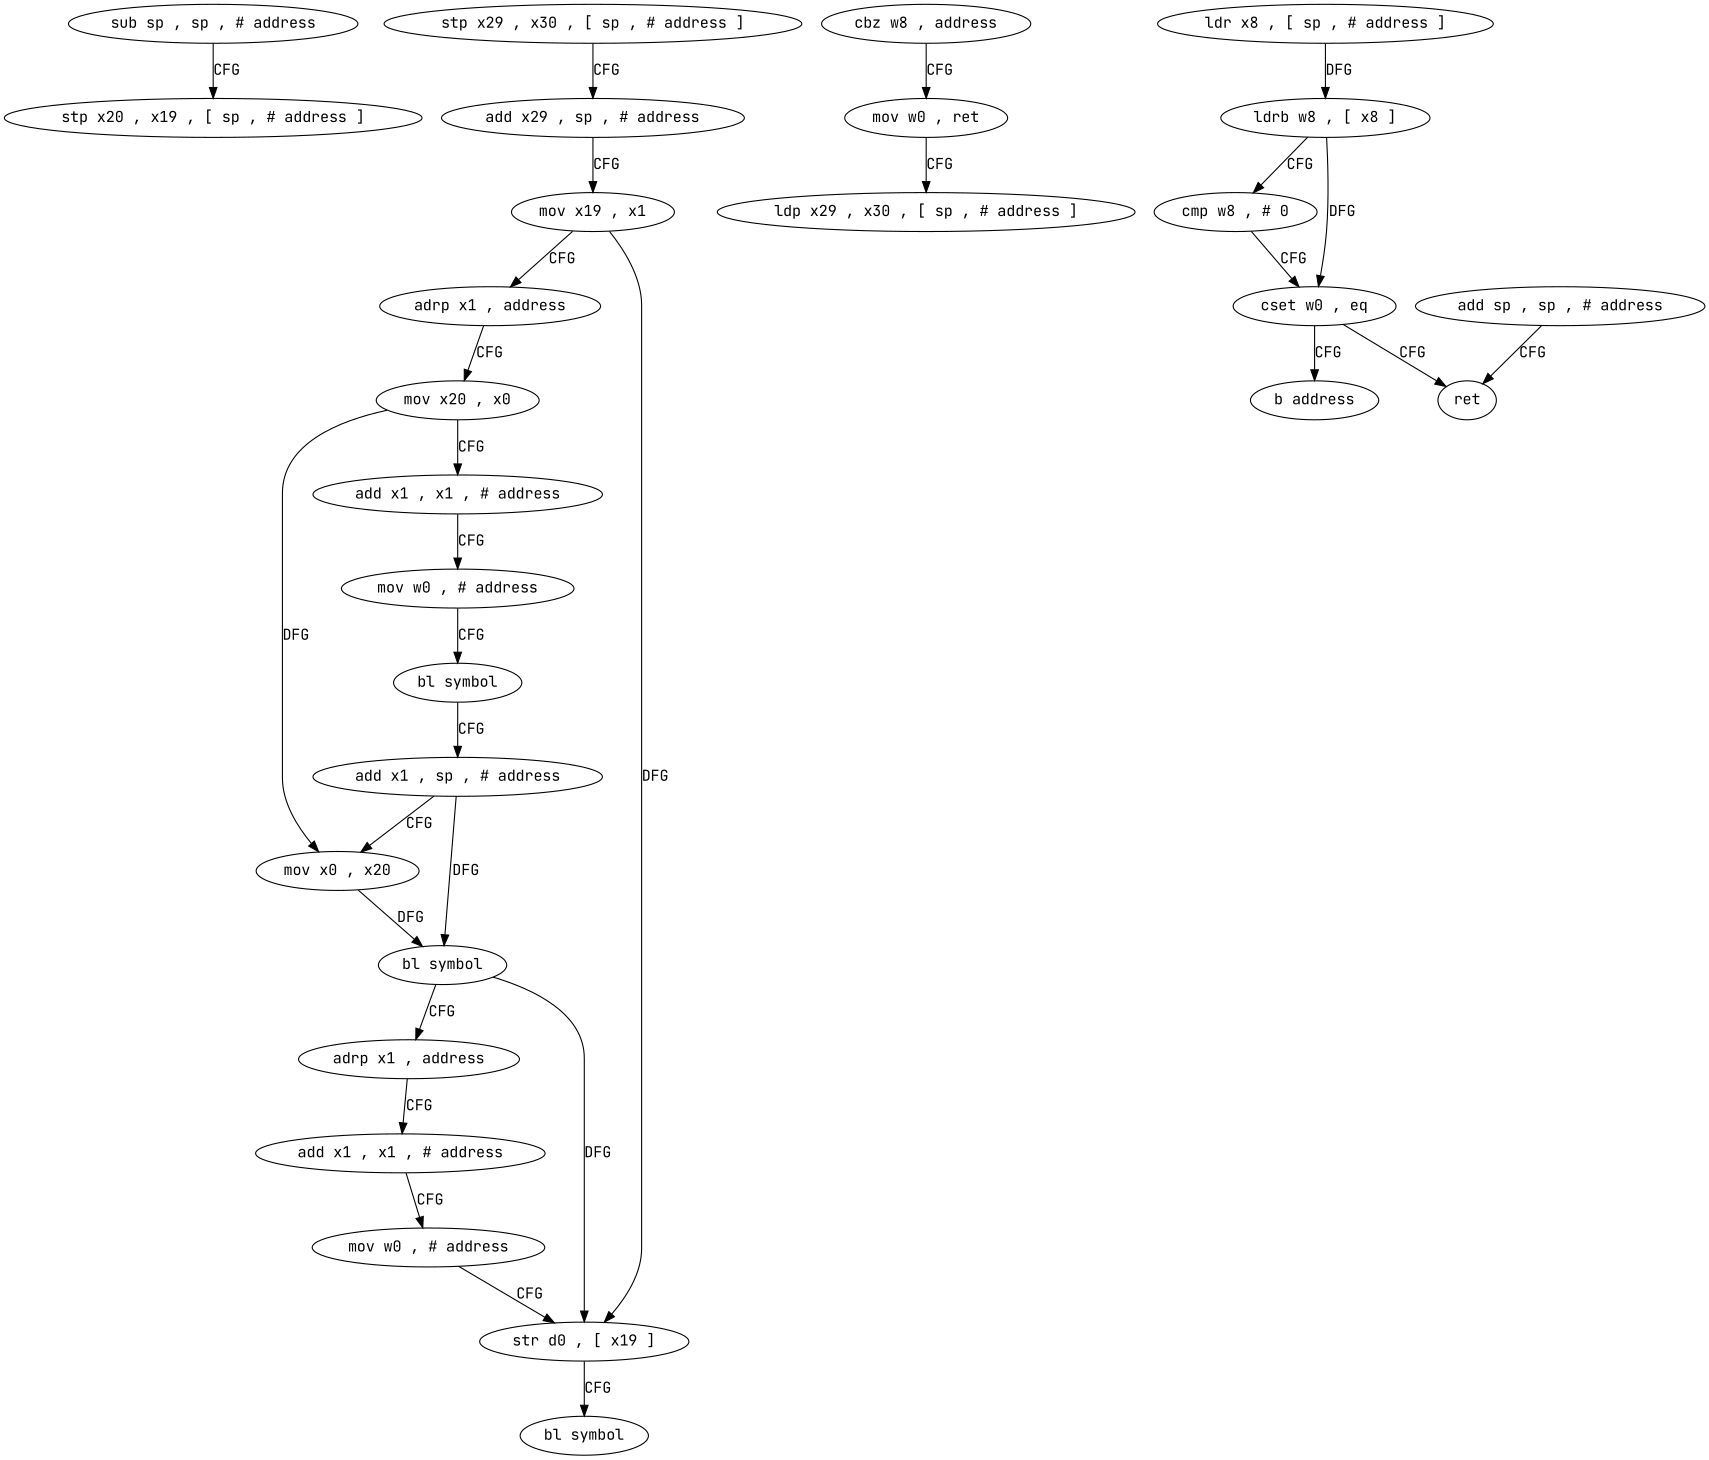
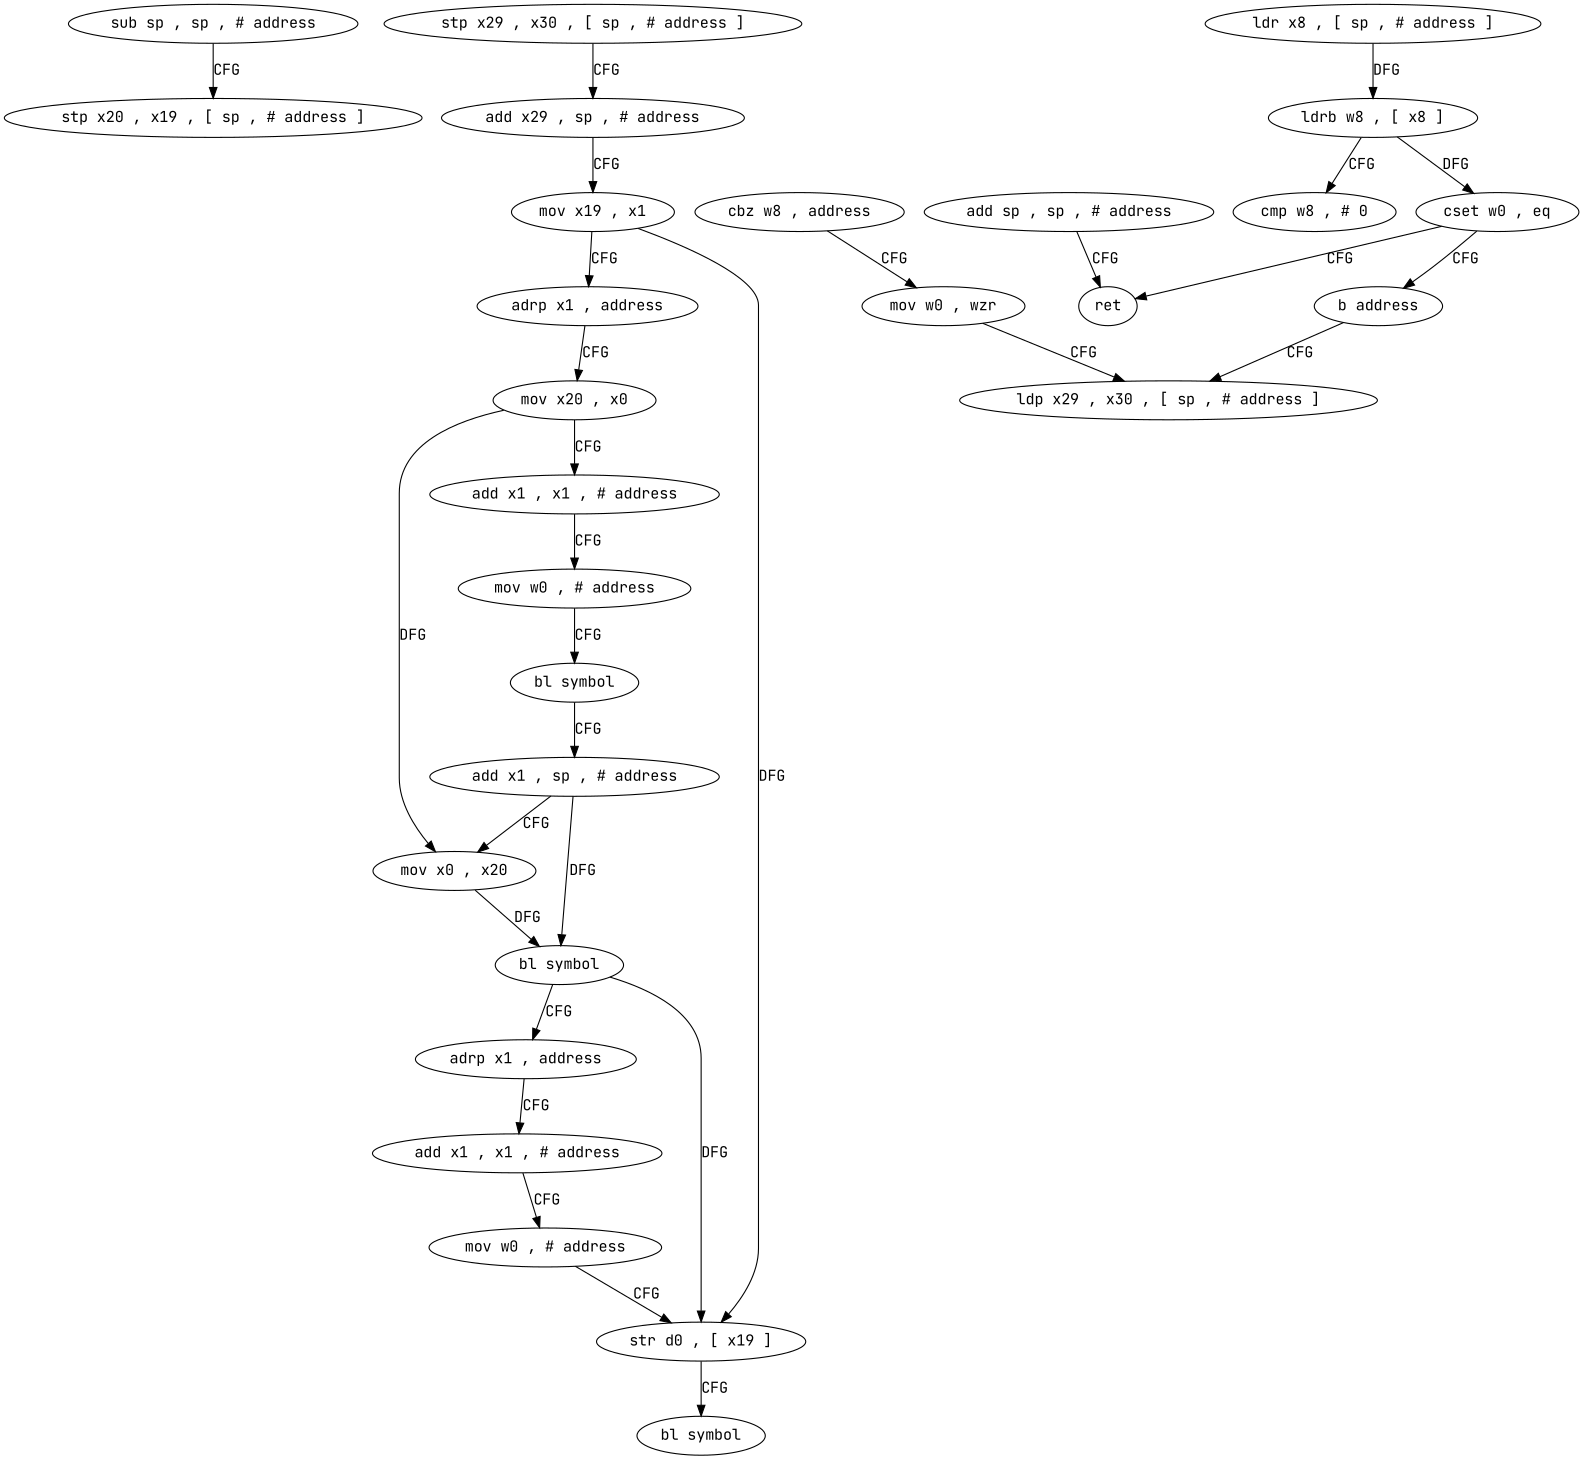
(926, 118) -> (943, 306)
(1271, 255) -> none
none -> (1282, 350)
